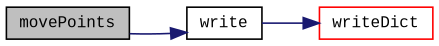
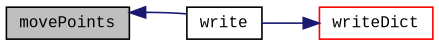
(150, 34) -> (166, 13)
